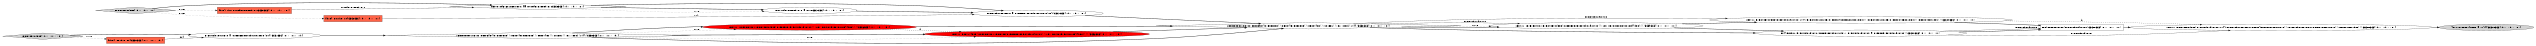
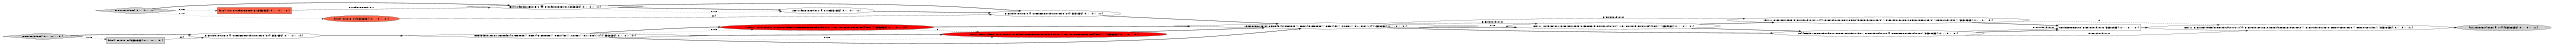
(353, 19) -> (362, 19)
(136, 40) -> (136, 40)
